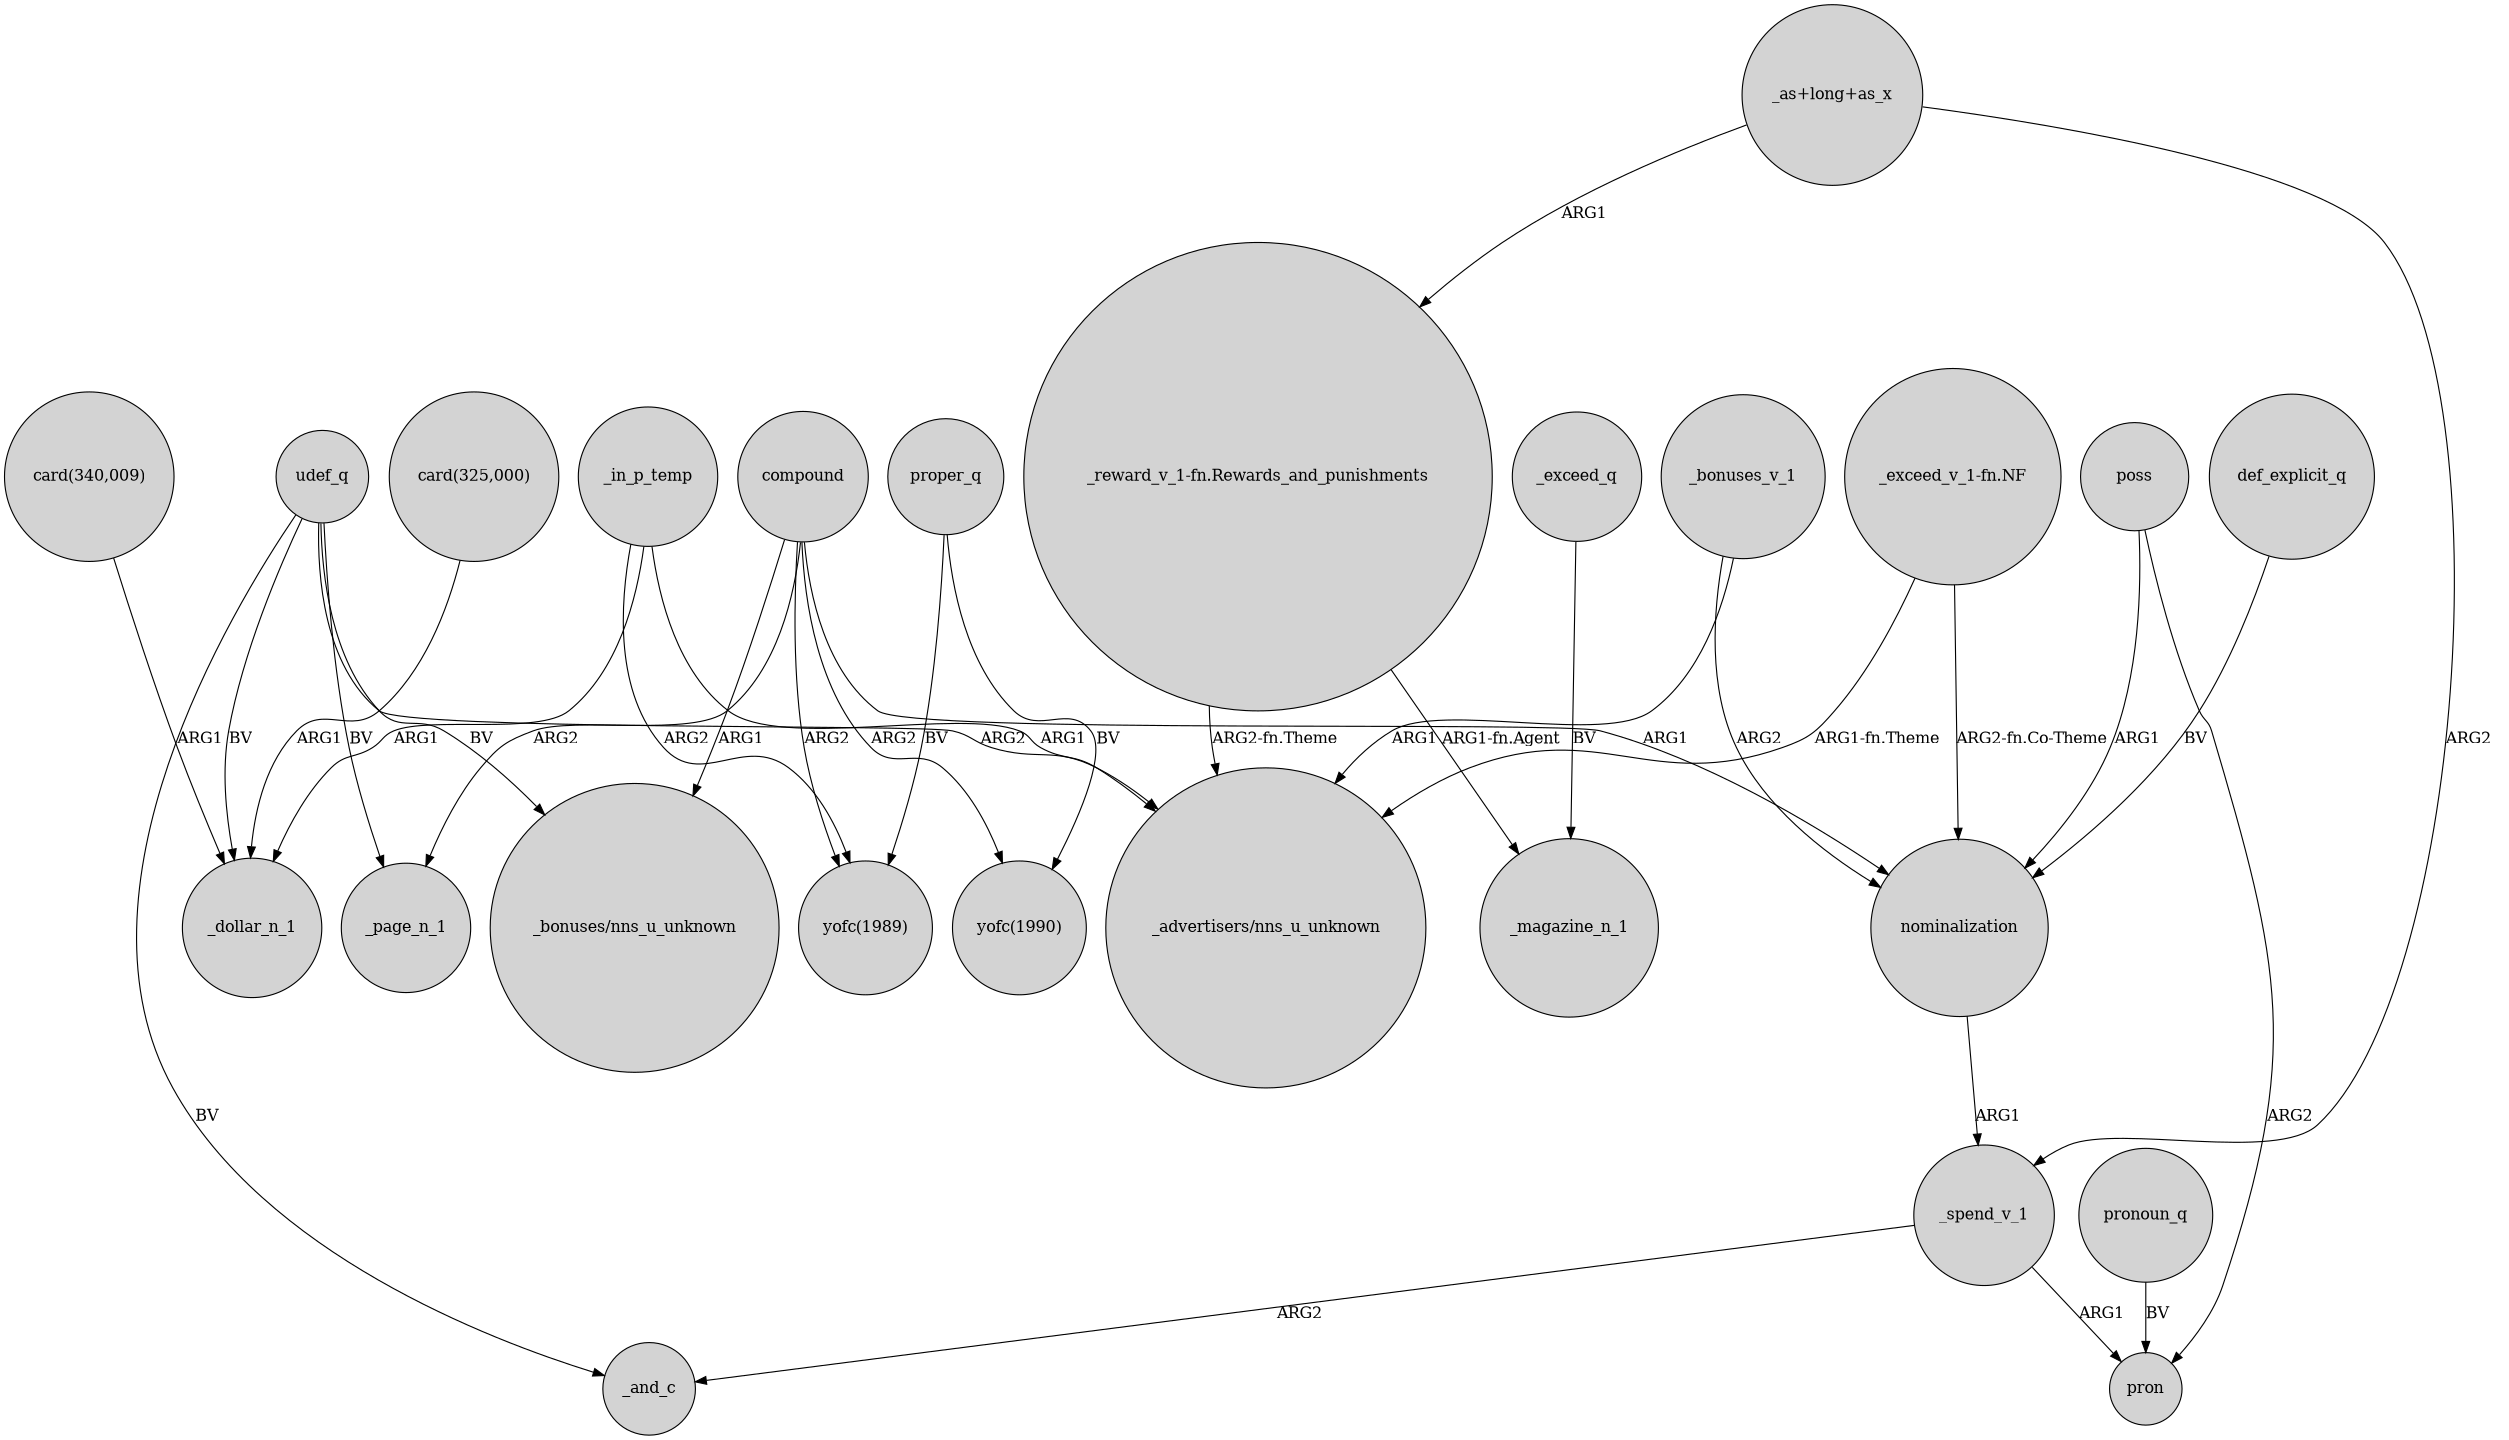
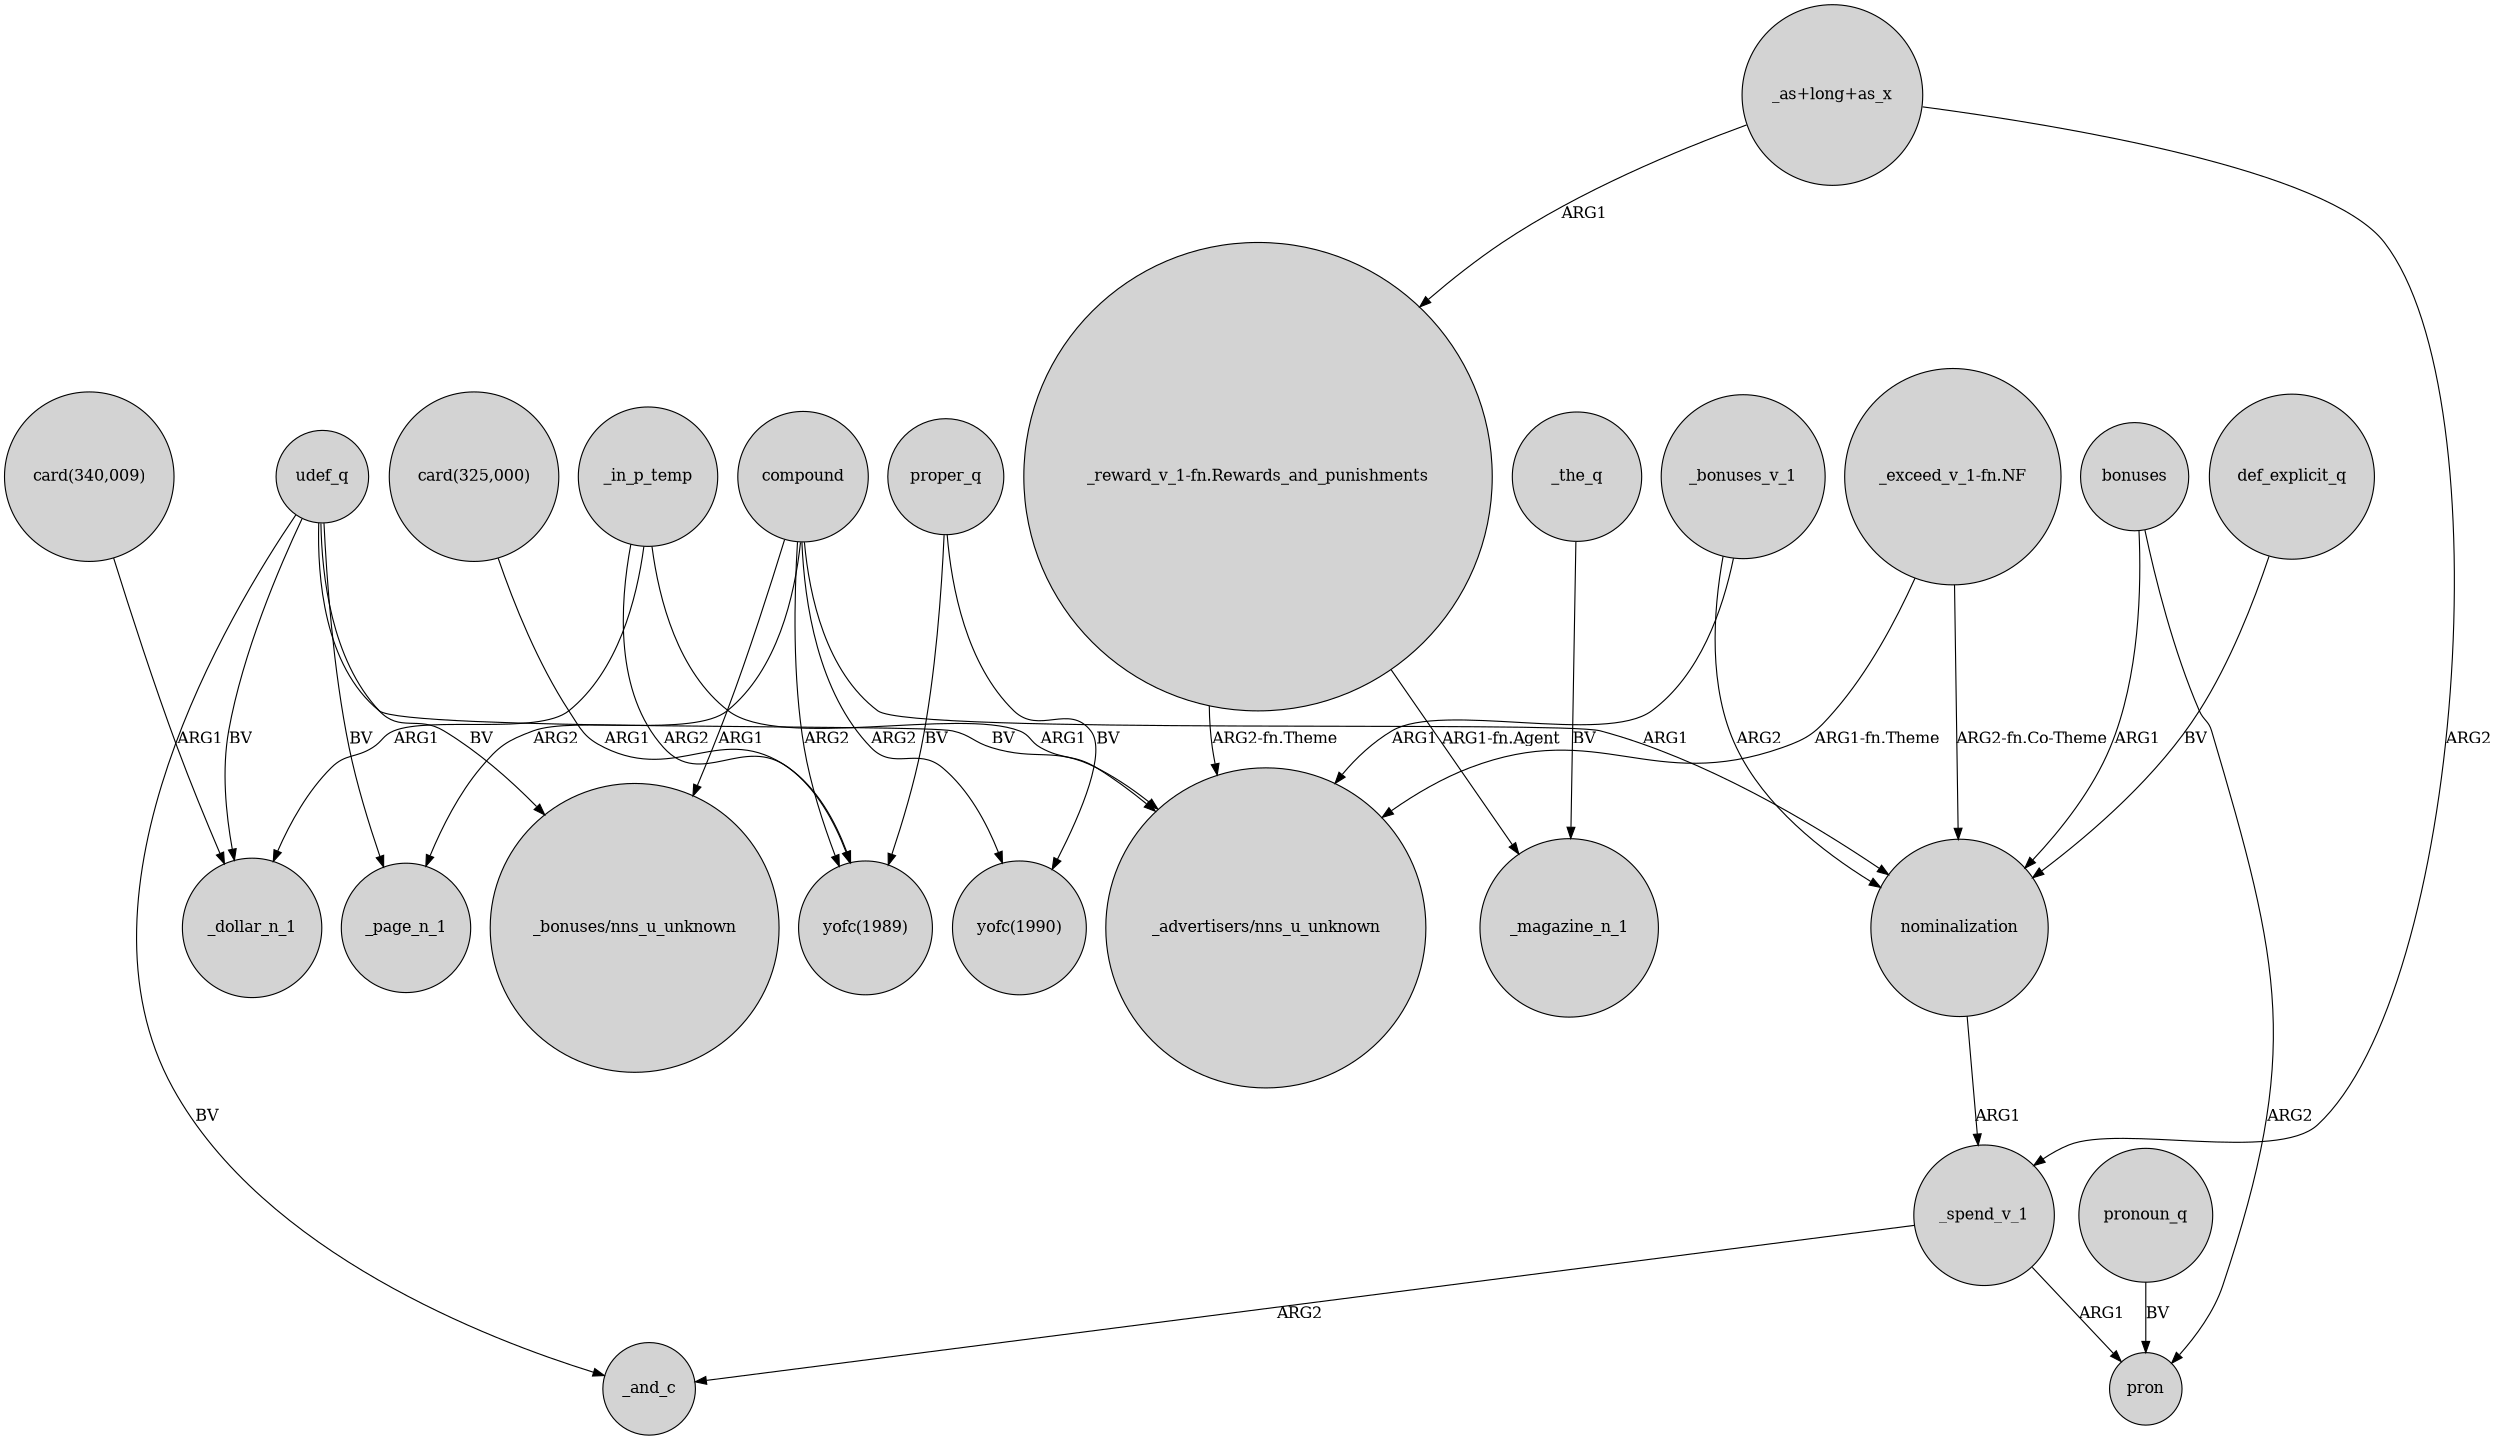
(1577, 477) -> (1577, 477)
(2135, 477) -> (2135, 477)
(361, 720) -> (639, 758)
(1003, 739) -> (1003, 739)
